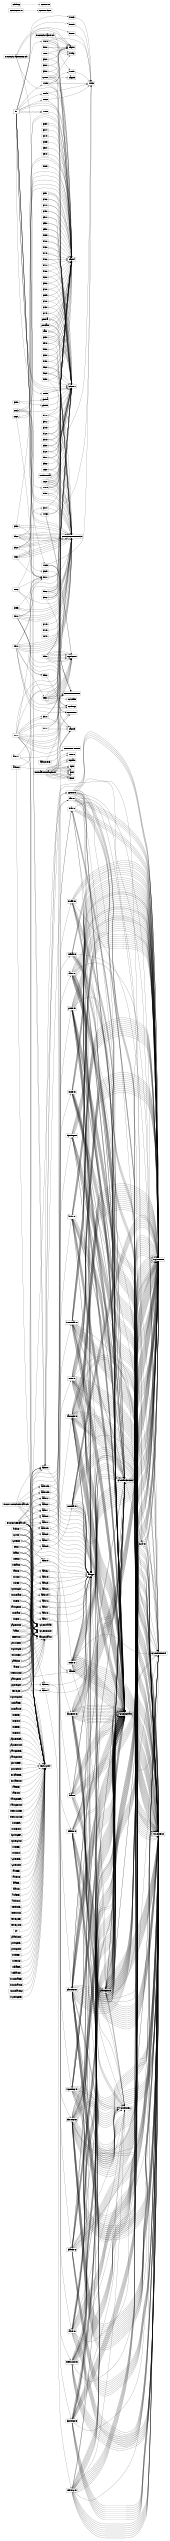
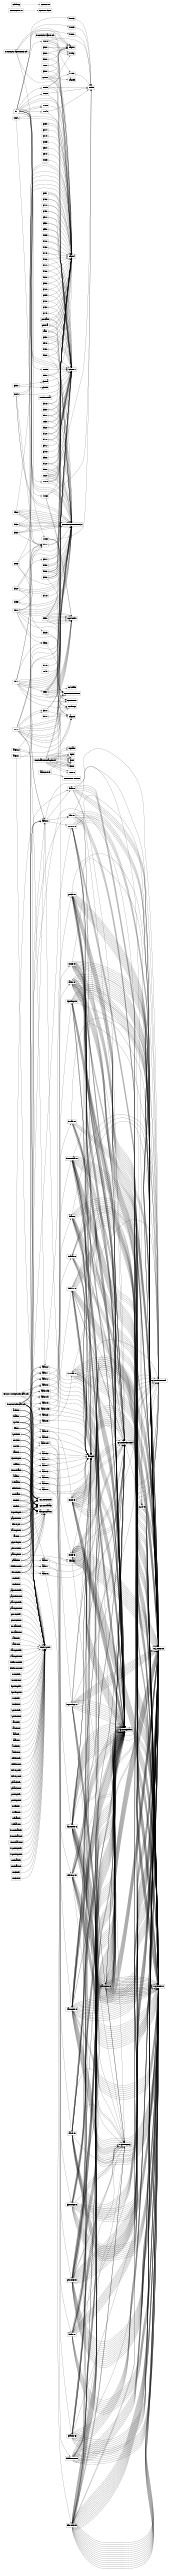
(45, 355) -> none
(16, 1931) -> (16, 1782)
